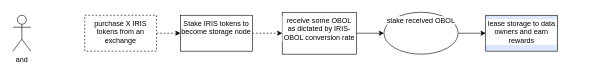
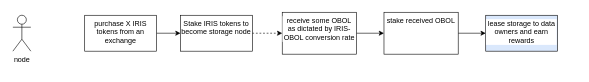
(120, 33) -> (120, 33)
(165, 33) -> (165, 33)
(422, 33) -> (422, 33)
(22, 60) -> (22, 60)
